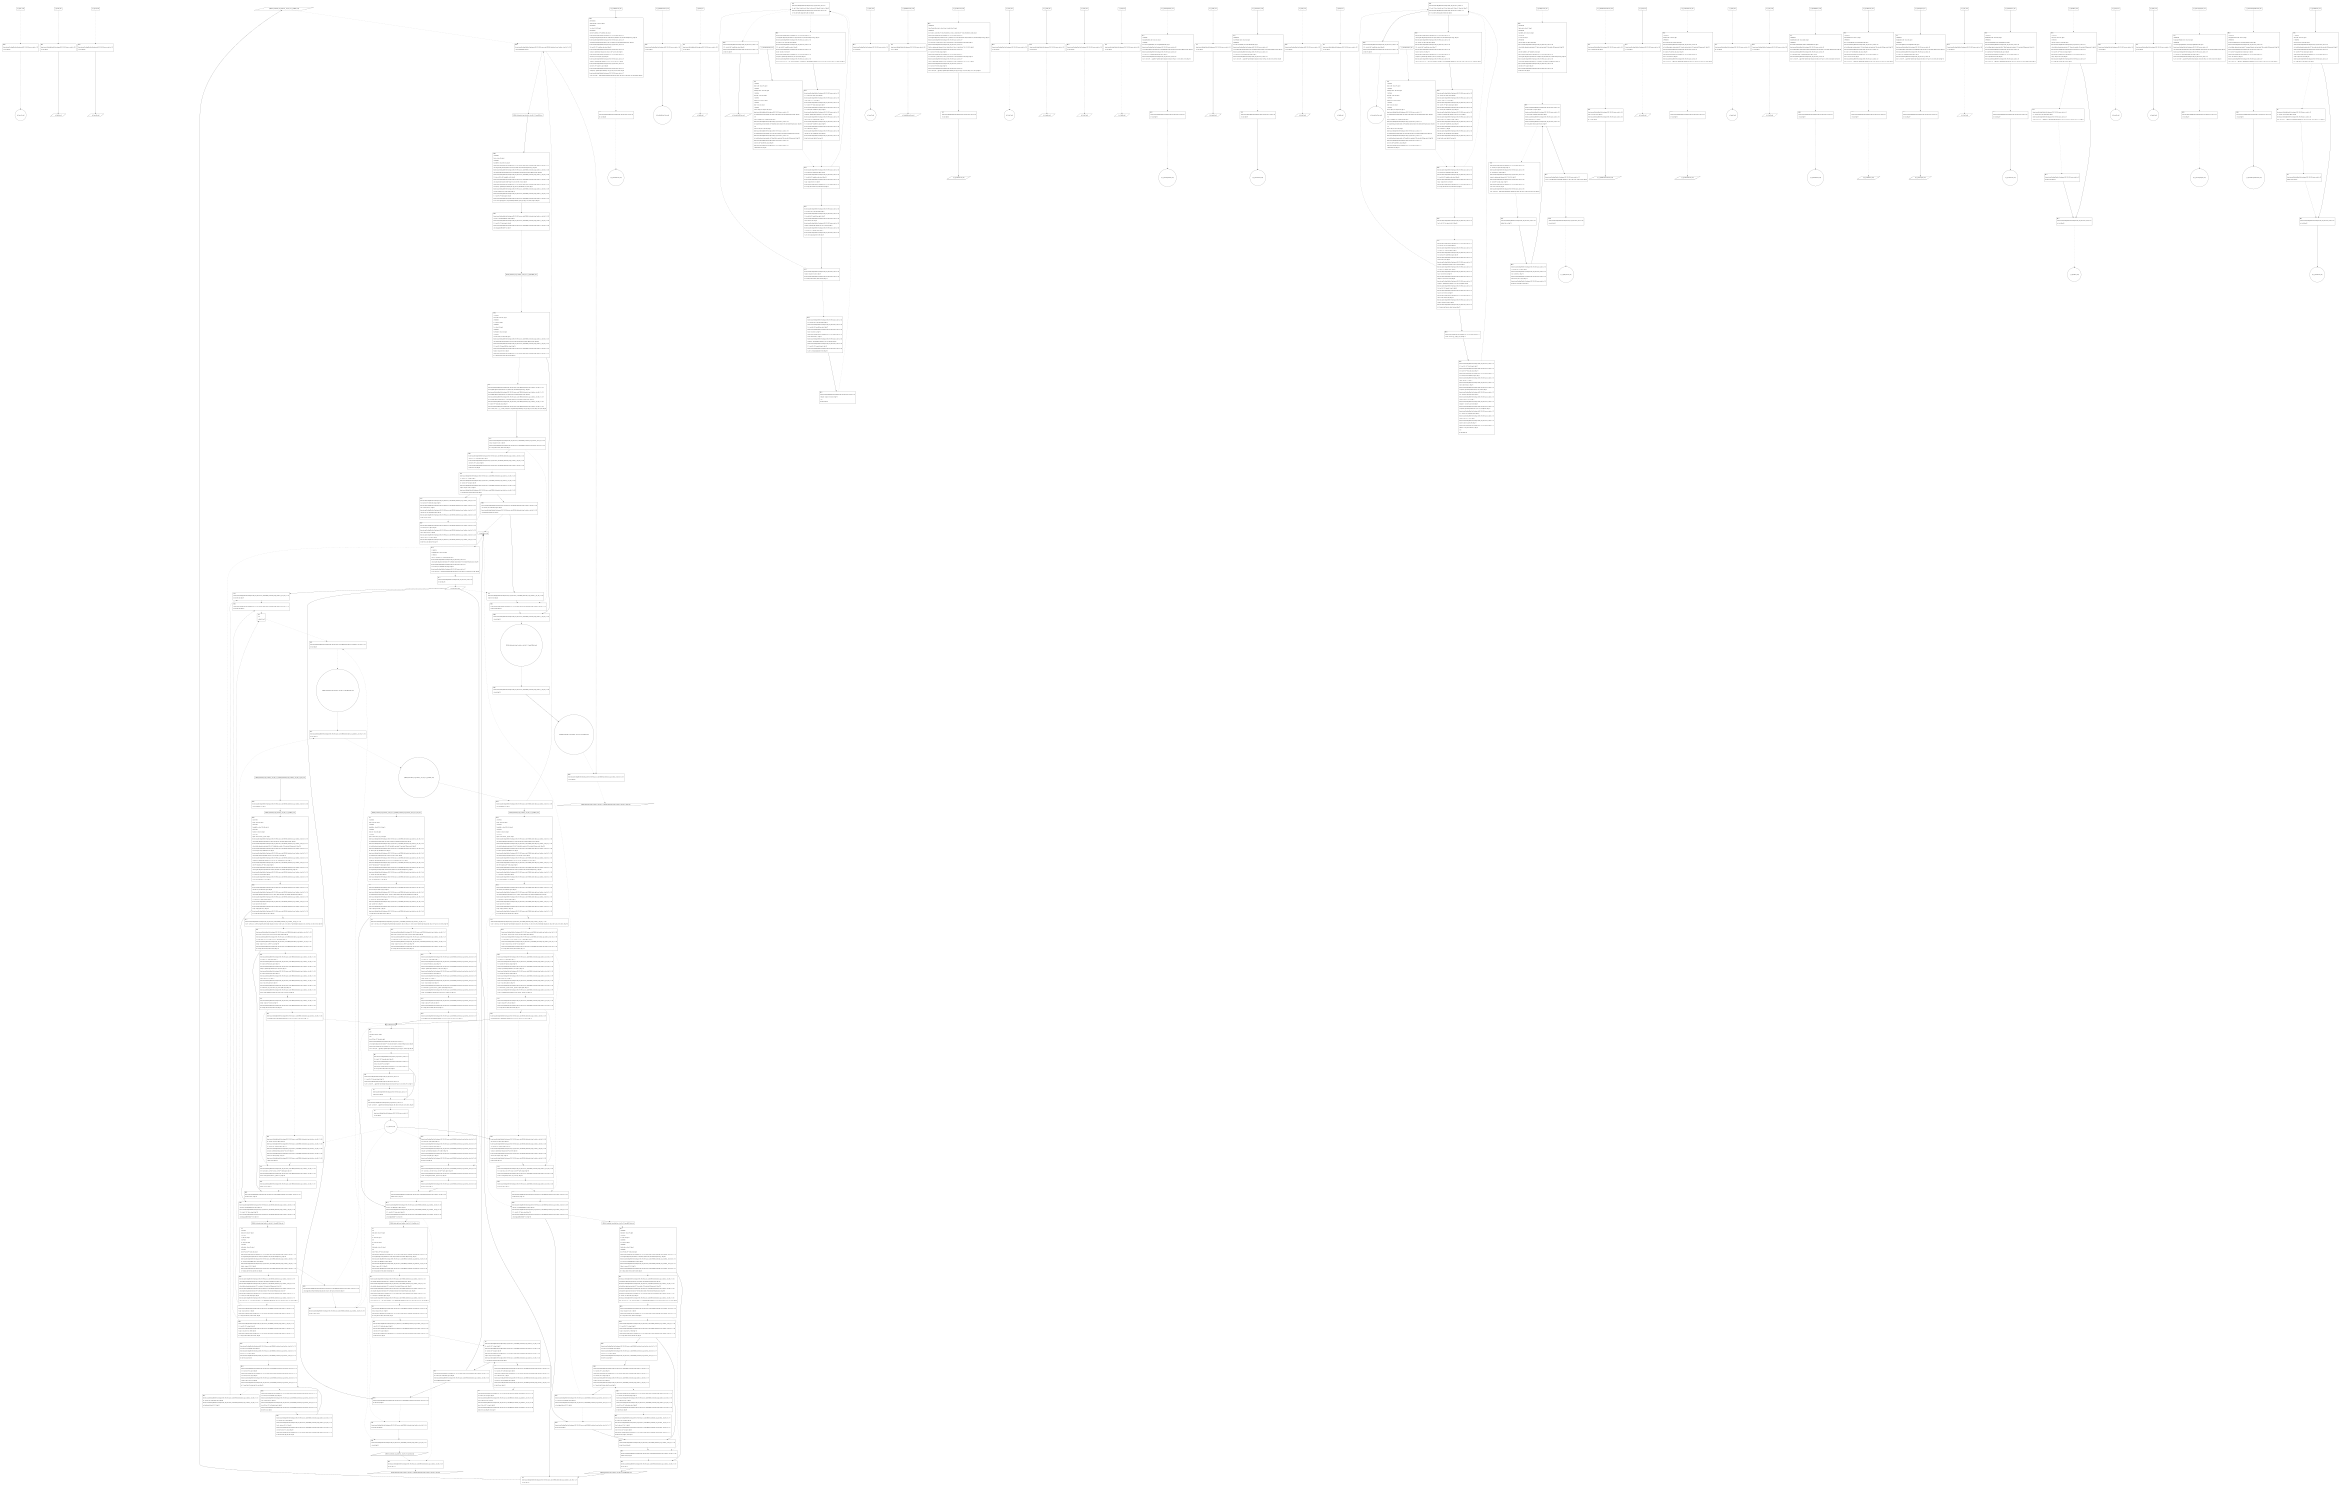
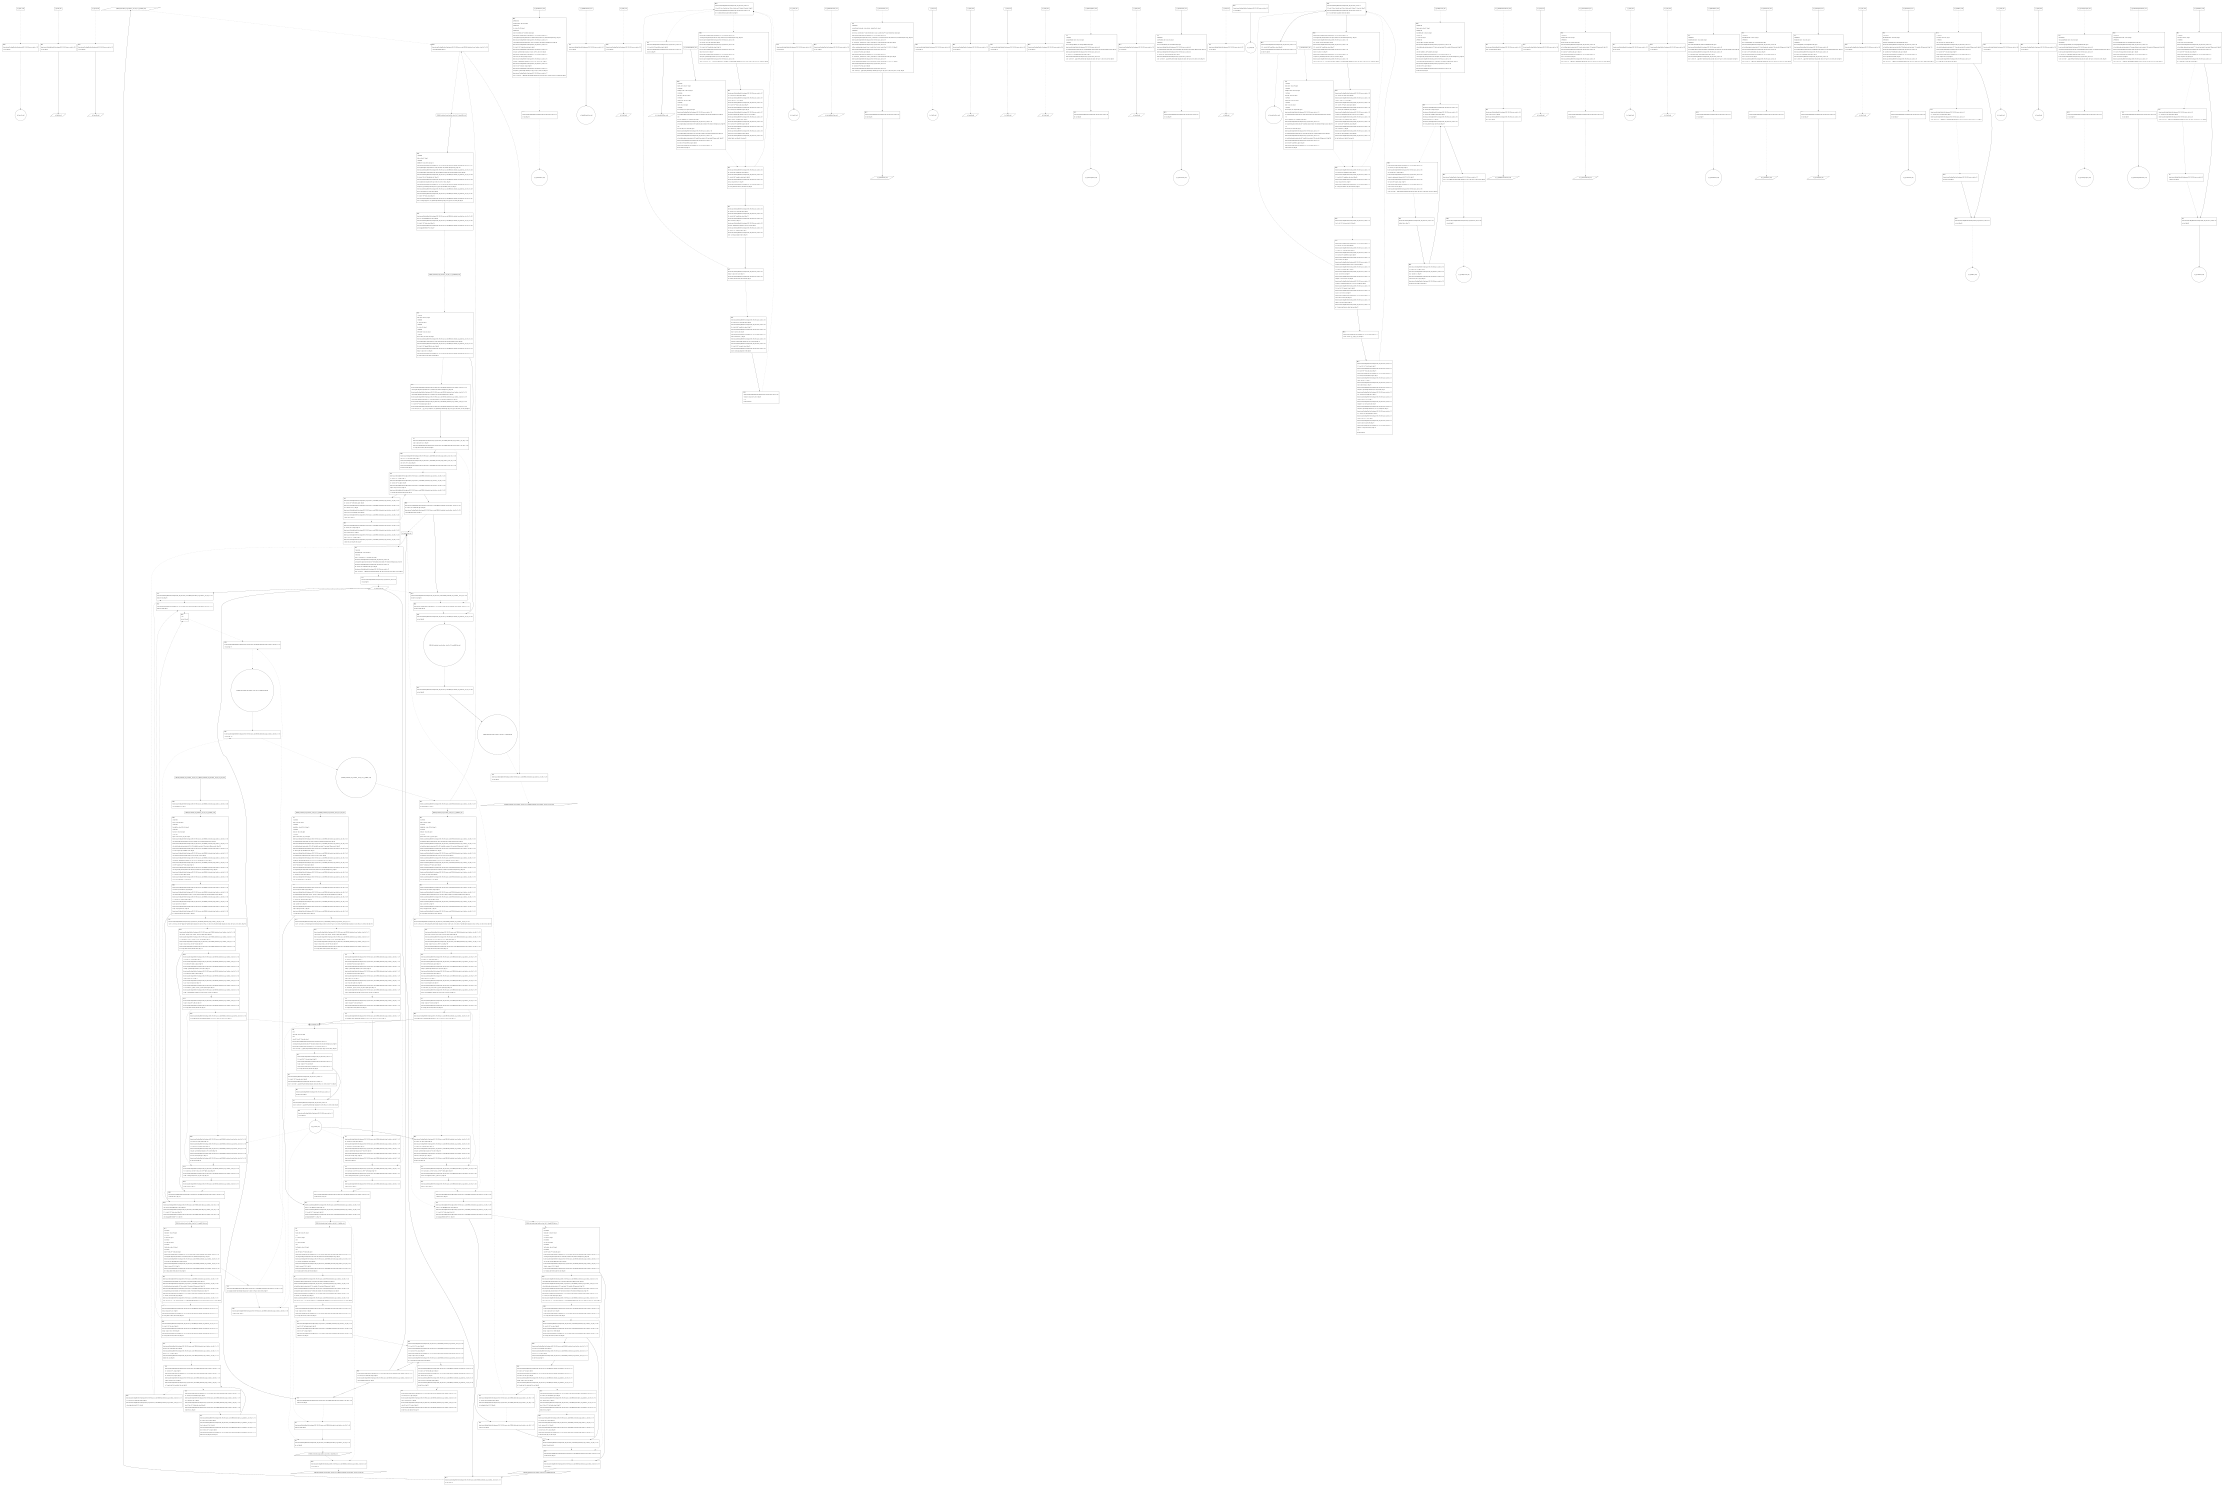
(1340, 9) -> none
